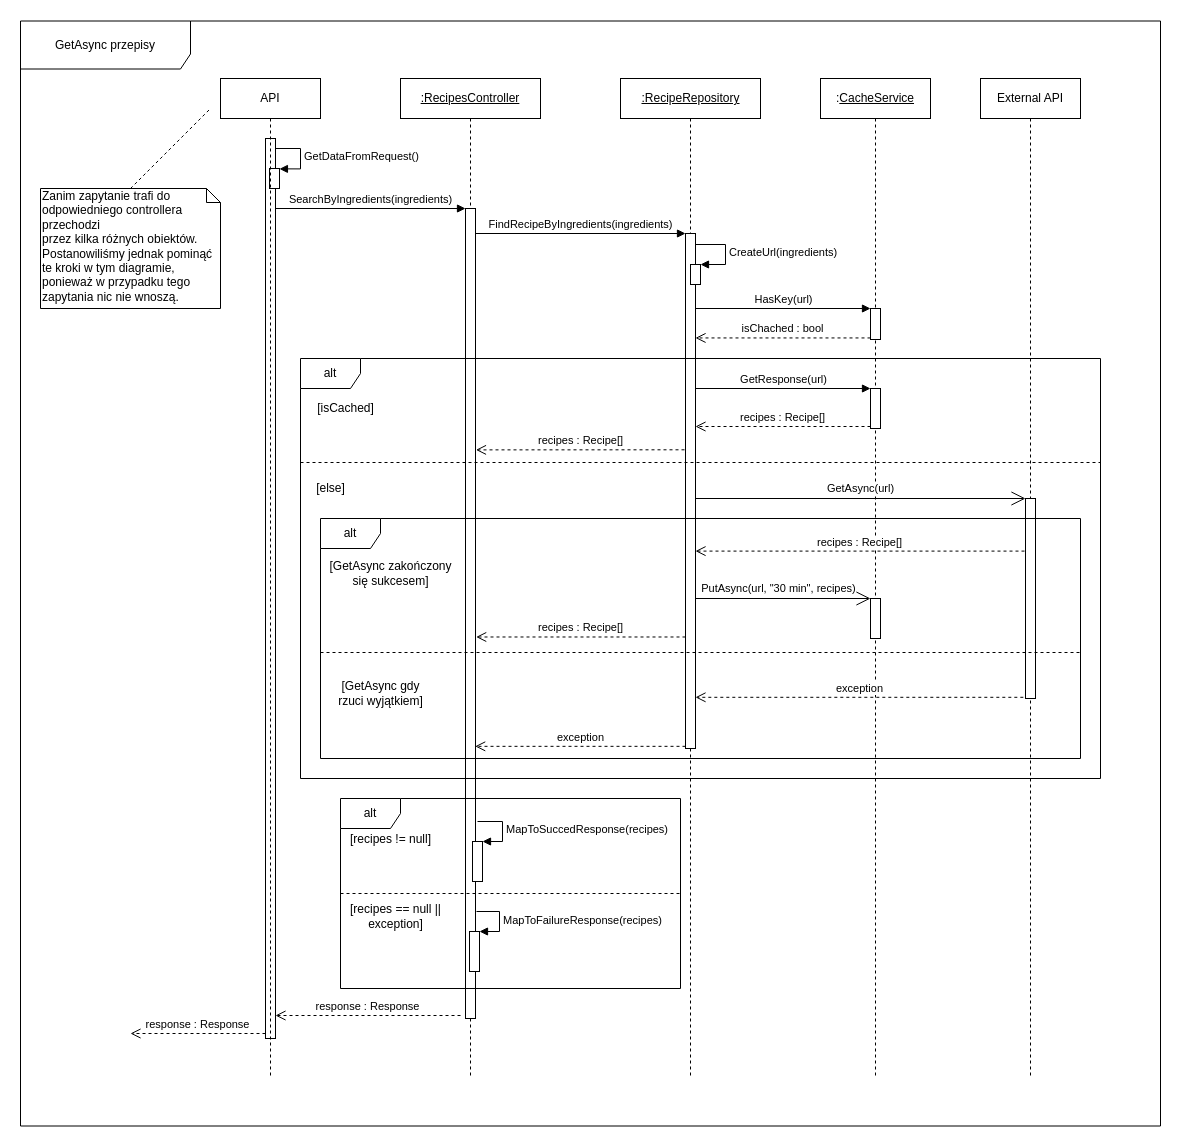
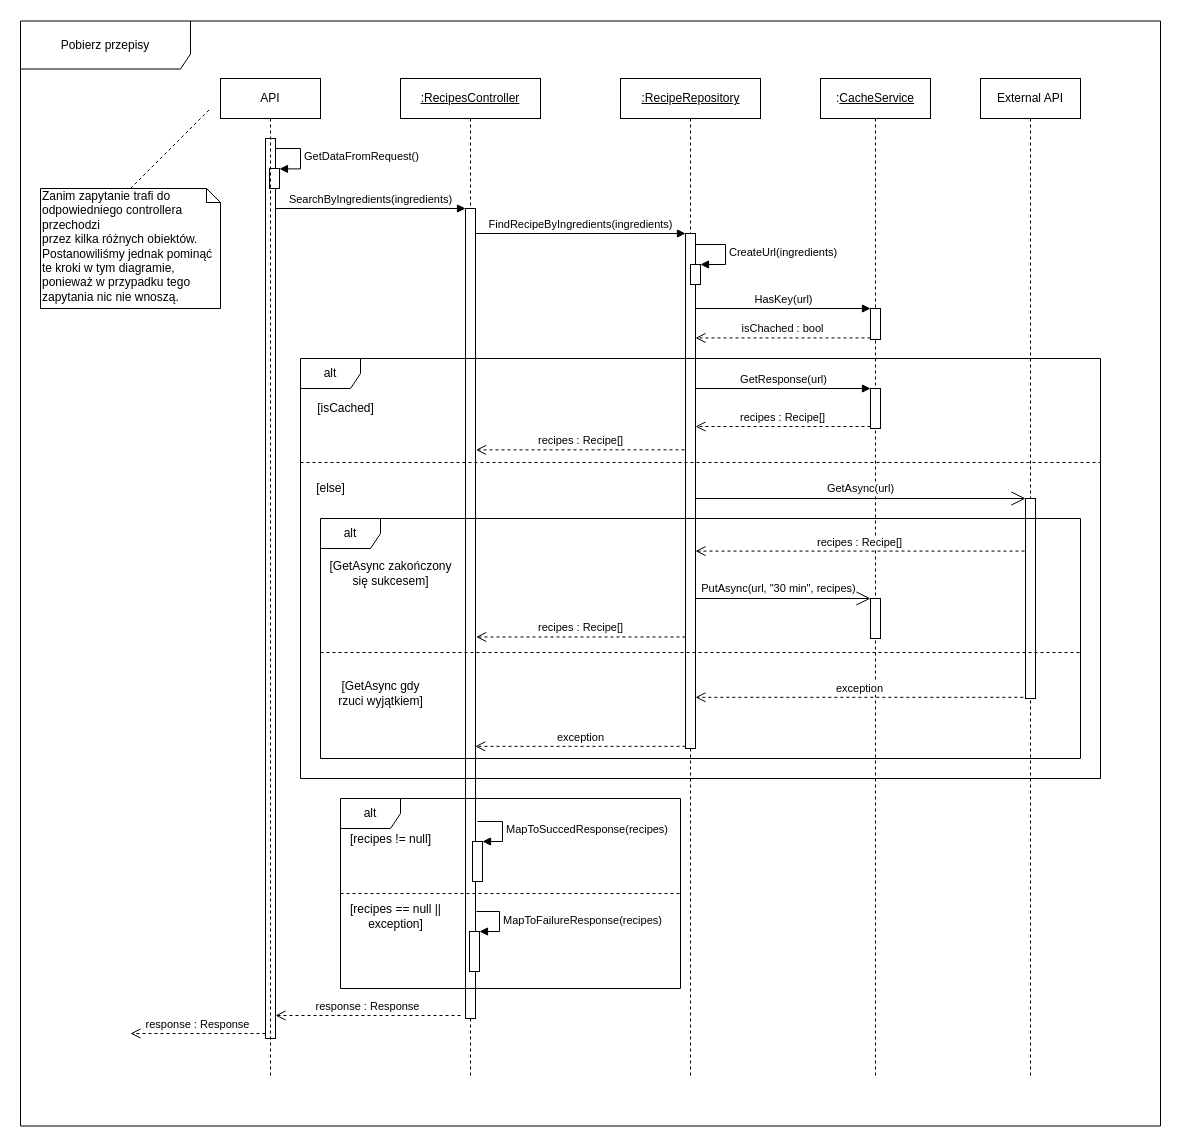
(106, 46) -> (106, 46)
